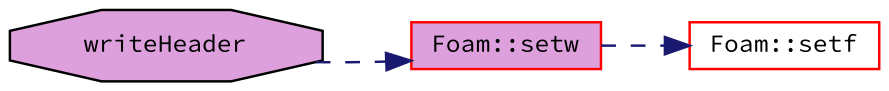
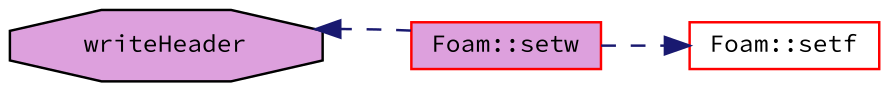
(351, 62) -> (376, 29)
